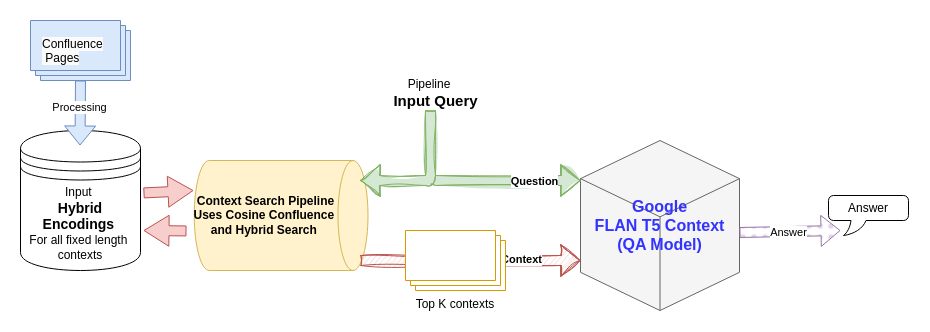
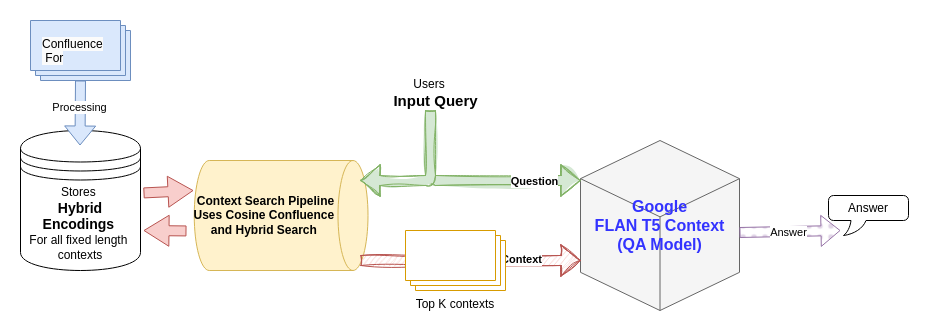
(75, 52) -> (75, 52)
(429, 84) -> (429, 84)
(81, 224) -> (81, 224)
